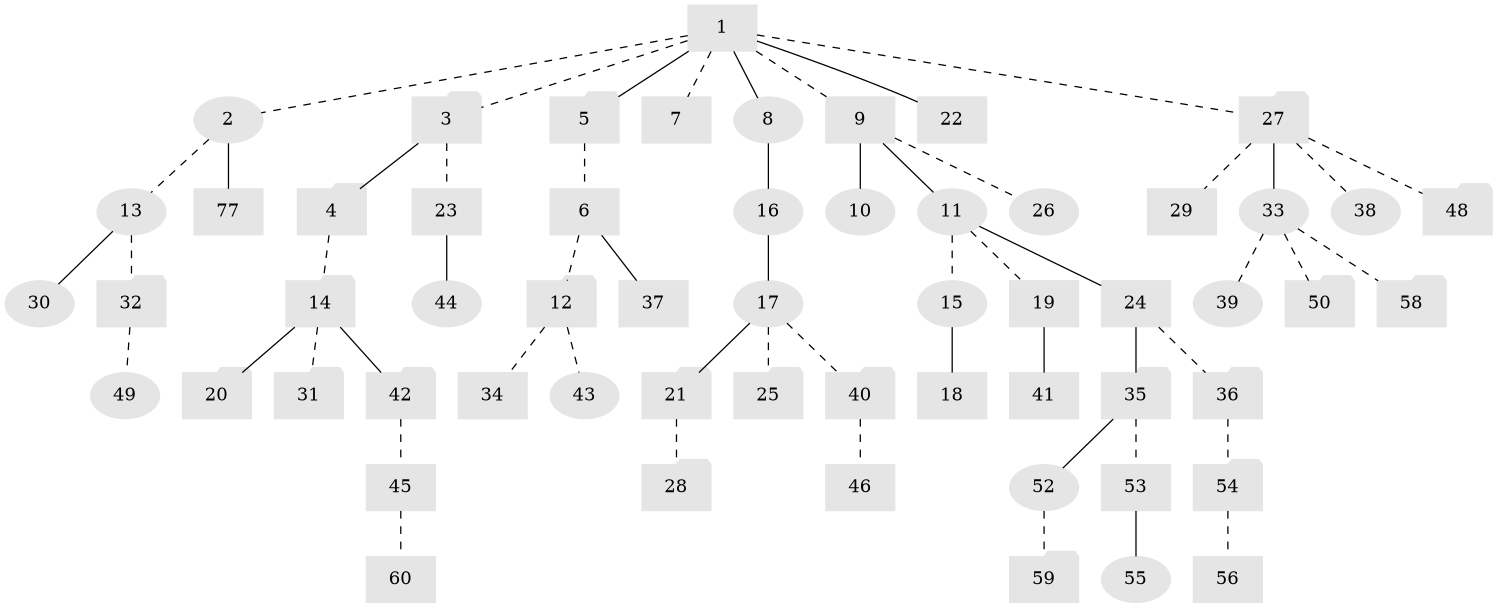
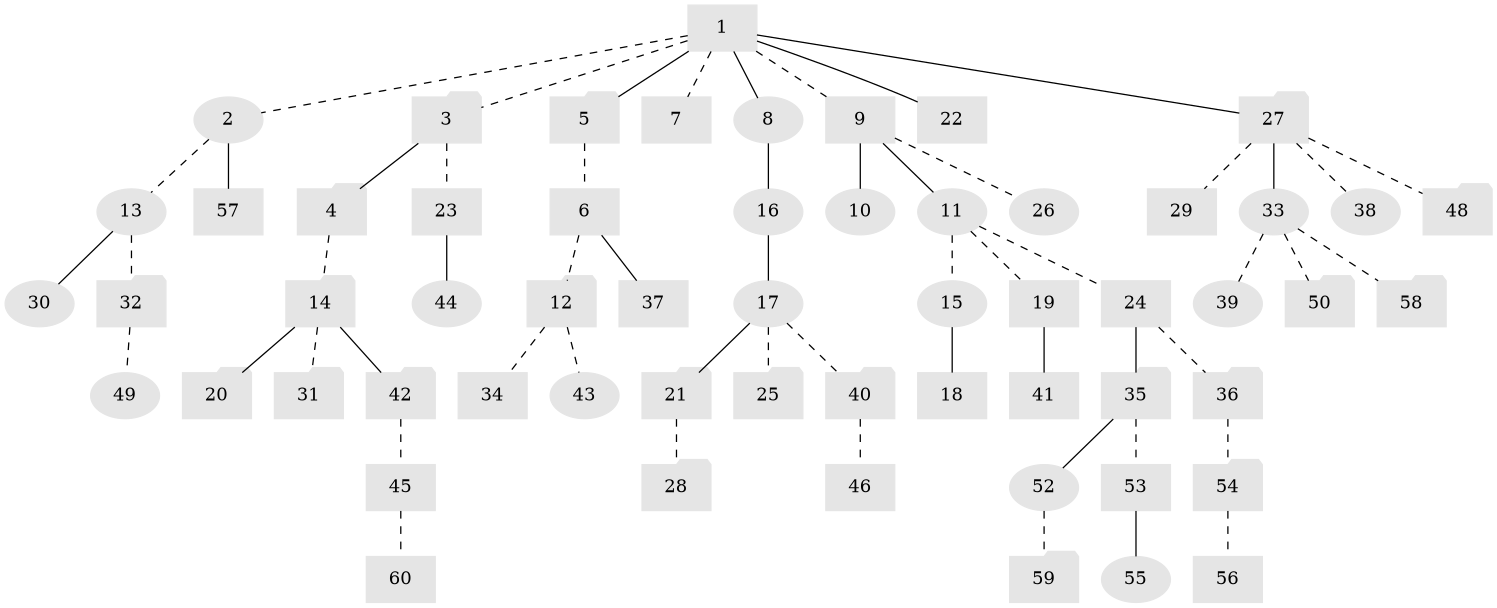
(998, 74) -> (998, 74)
(228, 212) -> (228, 212)
(1040, 256) -> (1040, 256)
